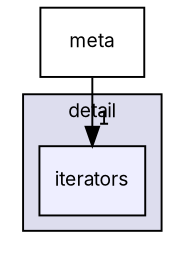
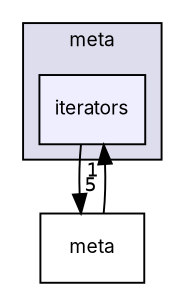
(92, 113) -> (92, 41)
none -> (79, 172)
